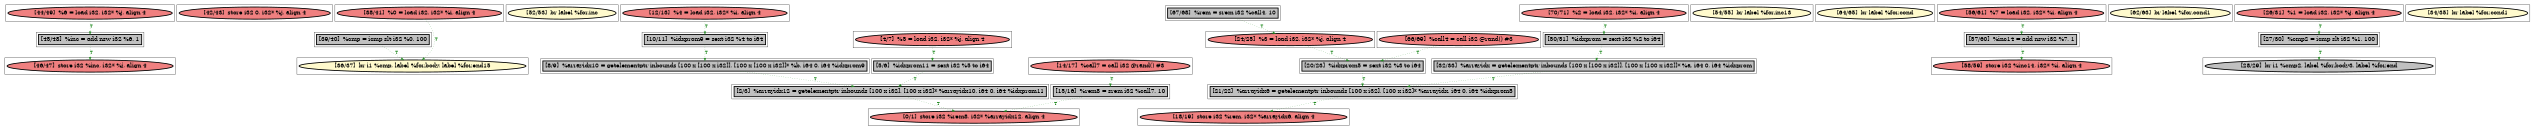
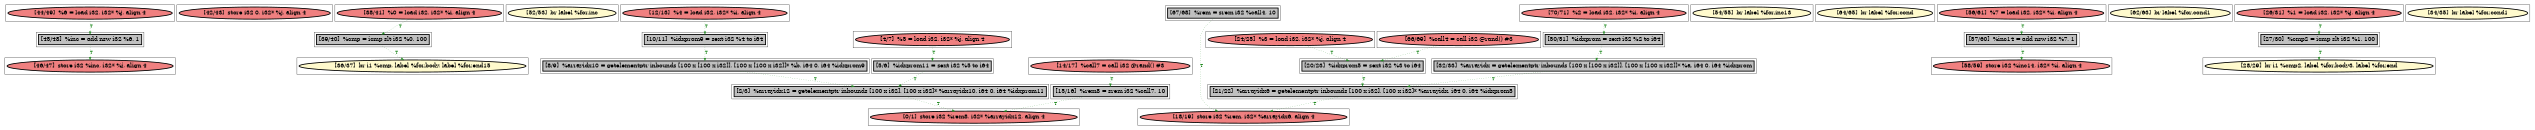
(1254, 25) -> (1200, 65)
(435, 39) -> (397, 26)
(2319, 66) -> (2319, 66)
